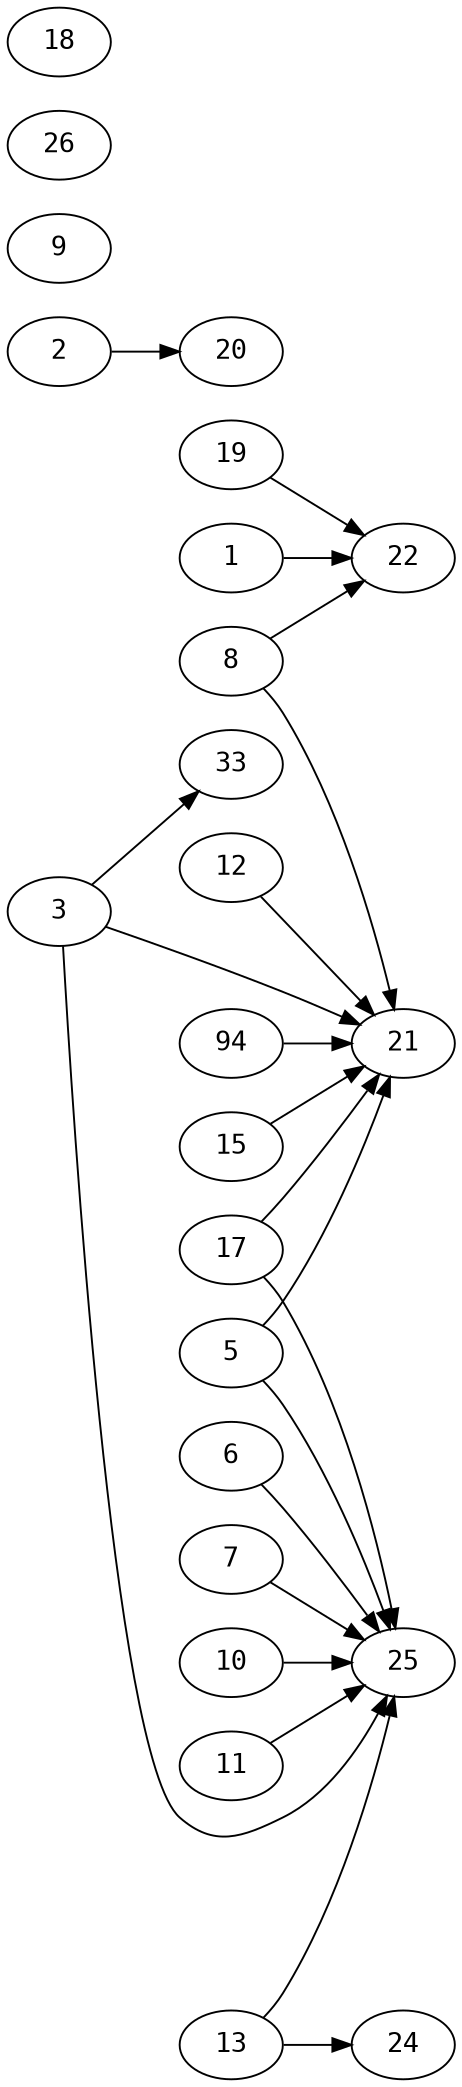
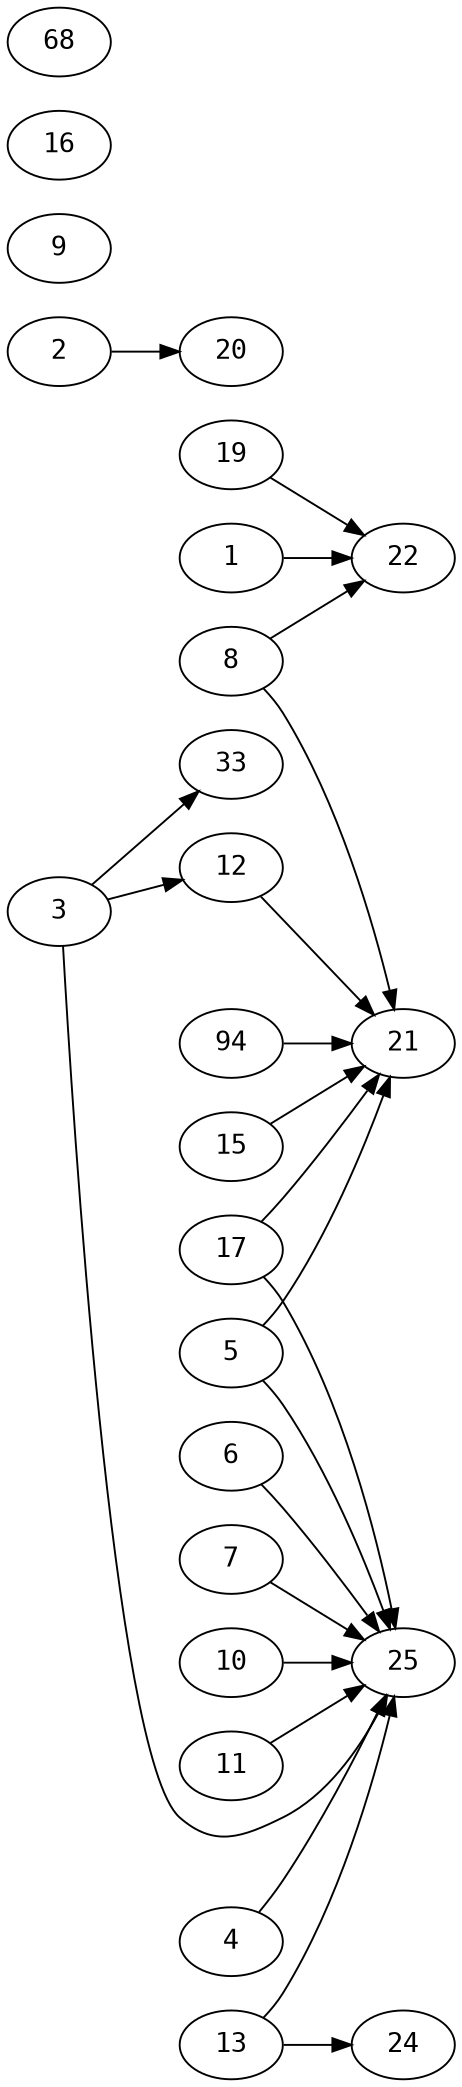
(59, 42) -> (59, 42)
(59, 145) -> (59, 145)
(225, 969) -> (136, 892)
none -> (231, 1942)
